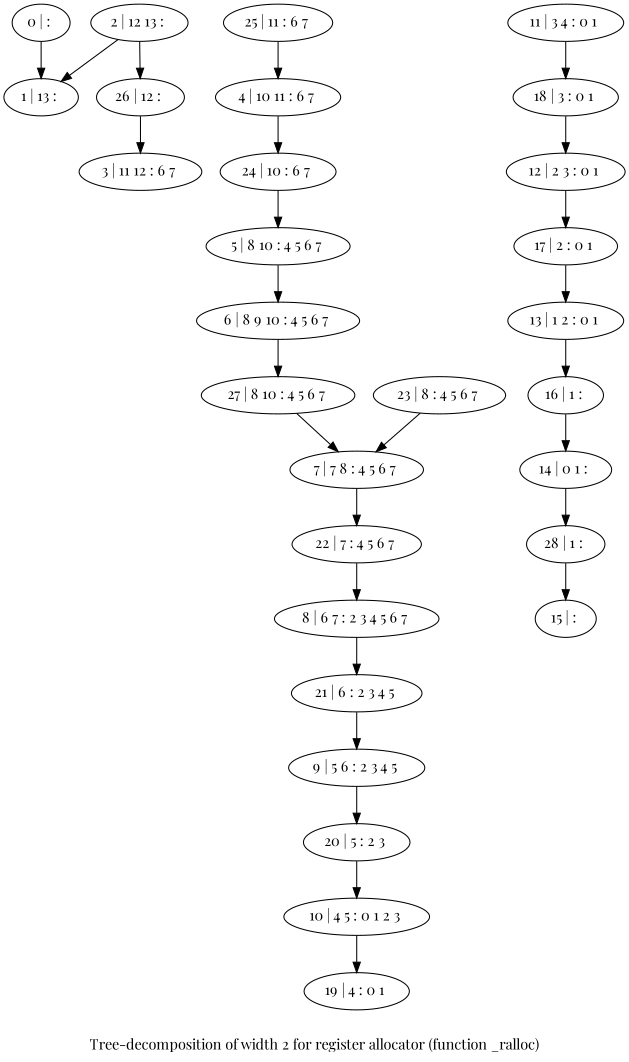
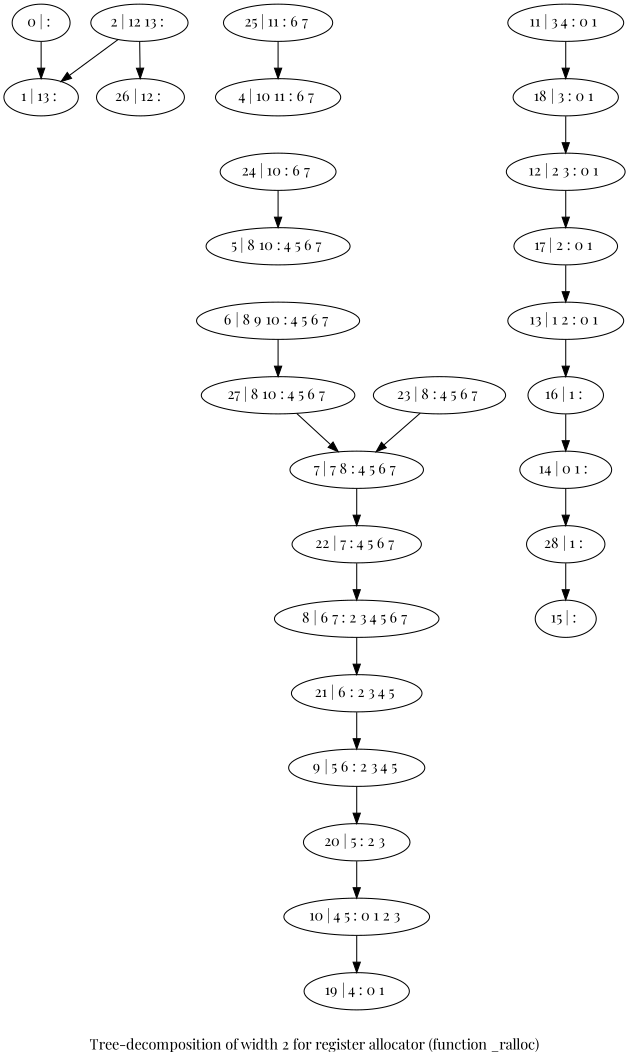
(278, 129) -> none
(140, 172) -> none
(278, 278) -> none
